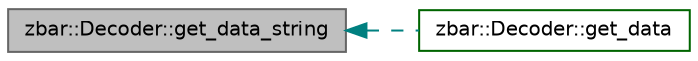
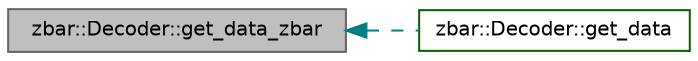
(177, 31) -> (177, 31)
